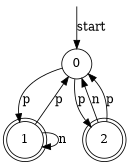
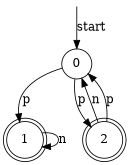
(49, 104) -> none
